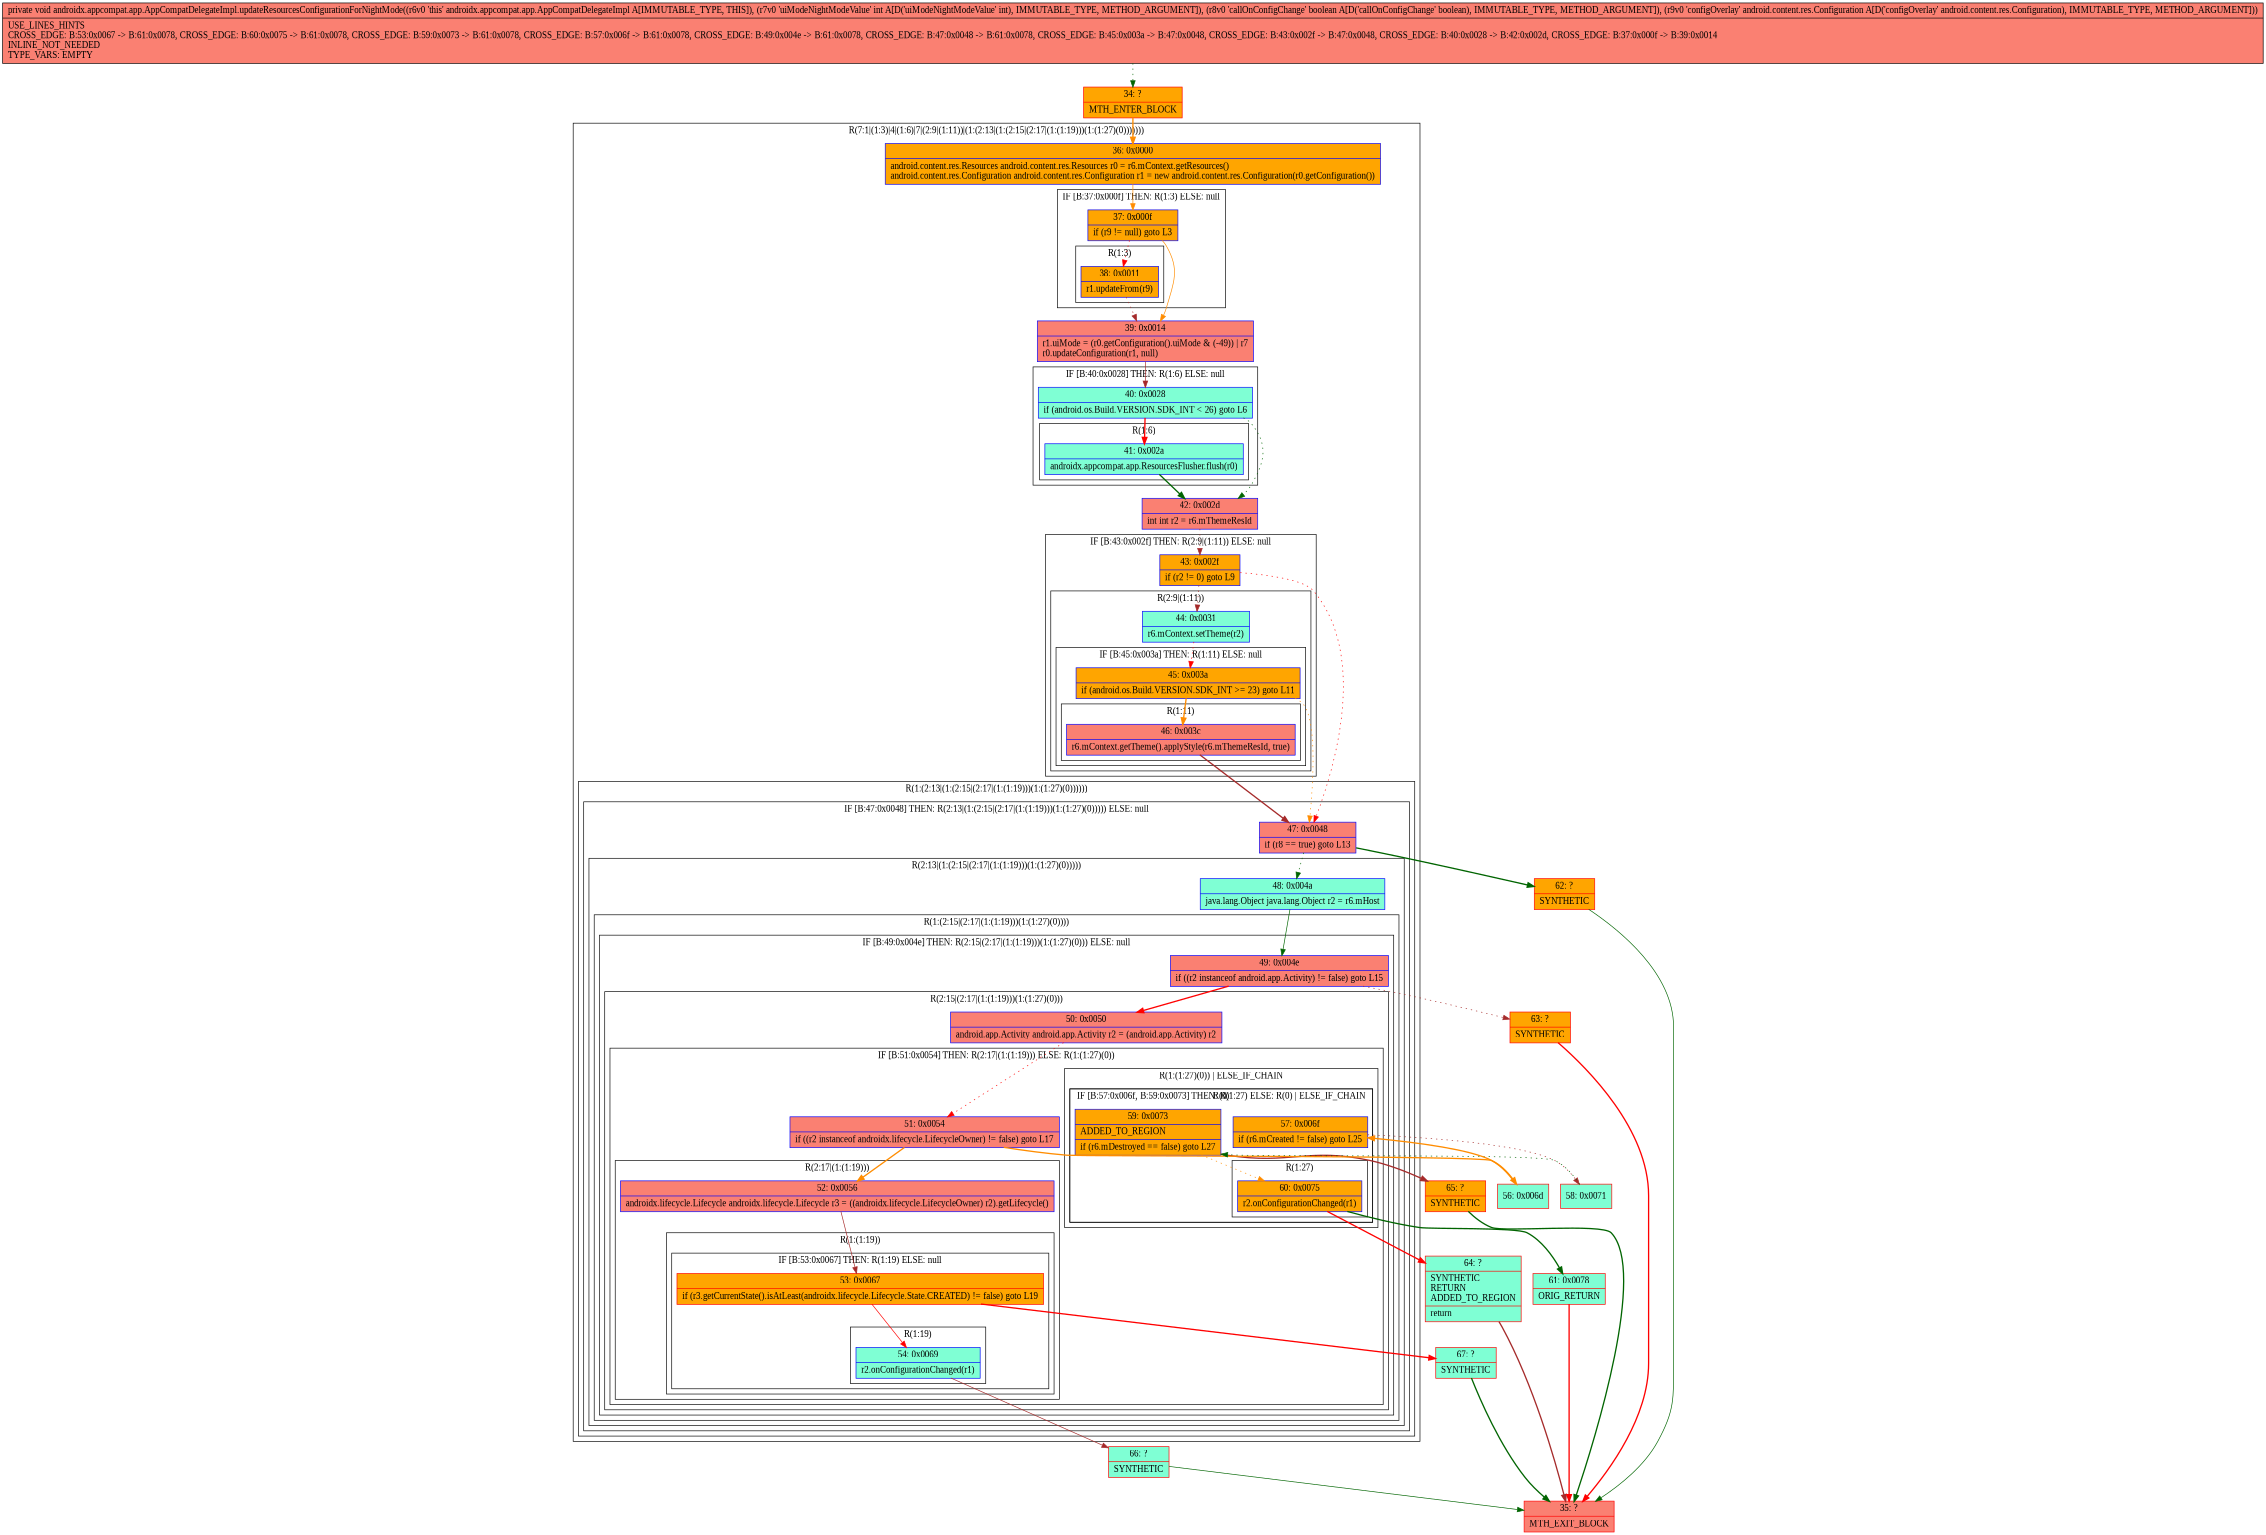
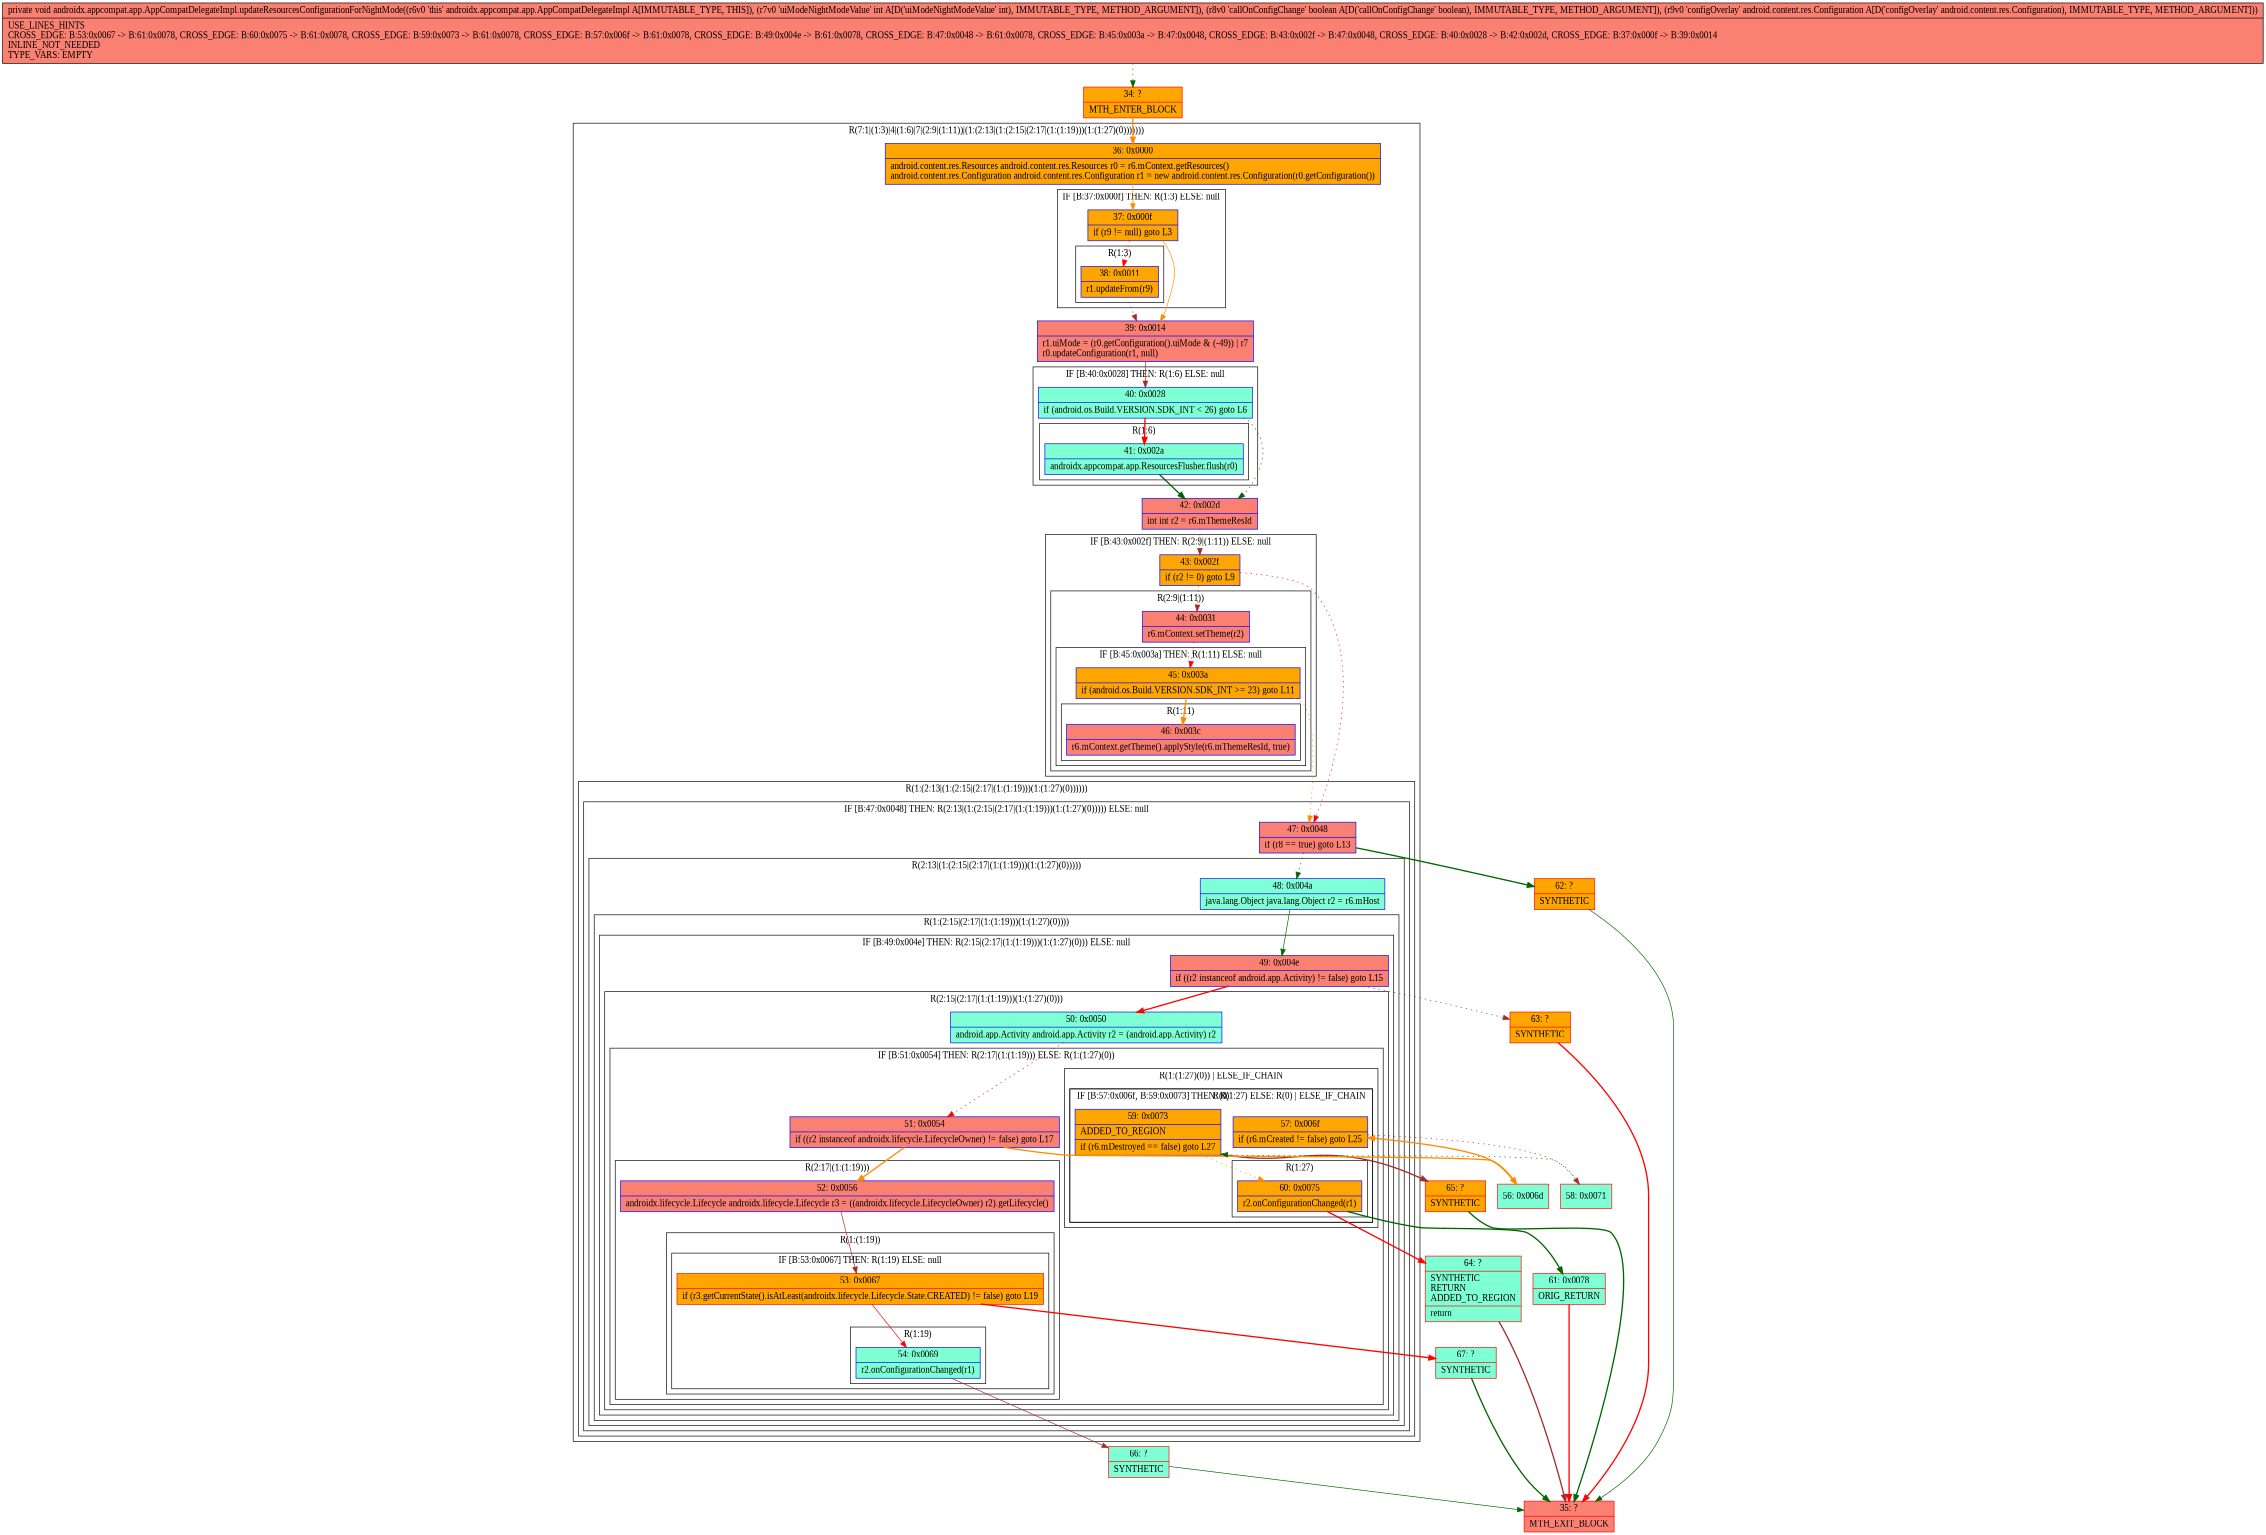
(1196, 627) -> (1196, 627)
(1242, 787) -> none
(1086, 1027) -> (1086, 1027)
